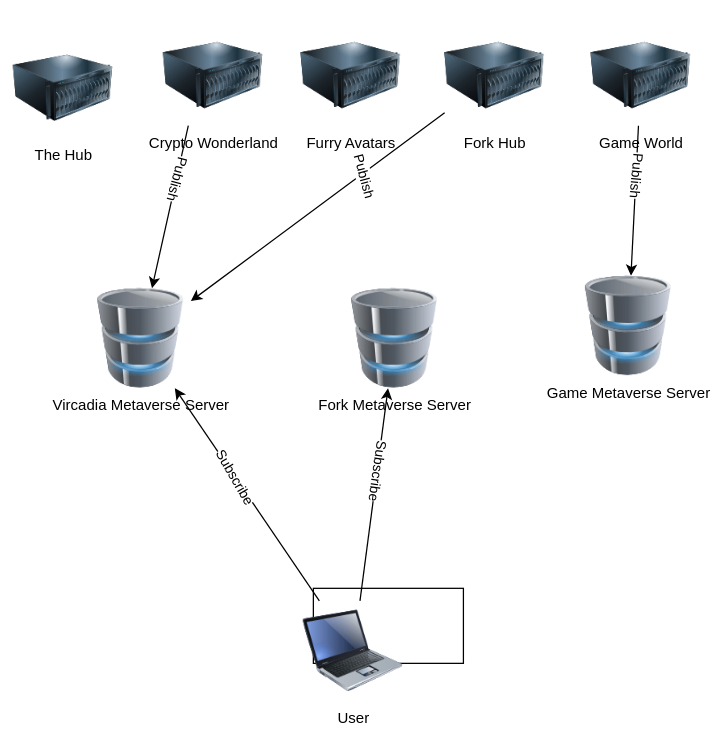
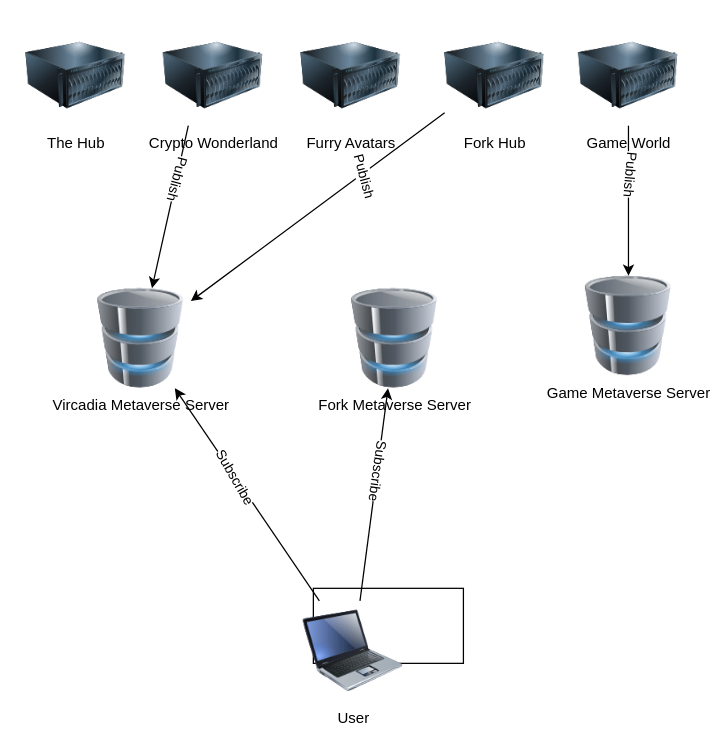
(641, 76) -> (628, 76)
(63, 88) -> (76, 76)
